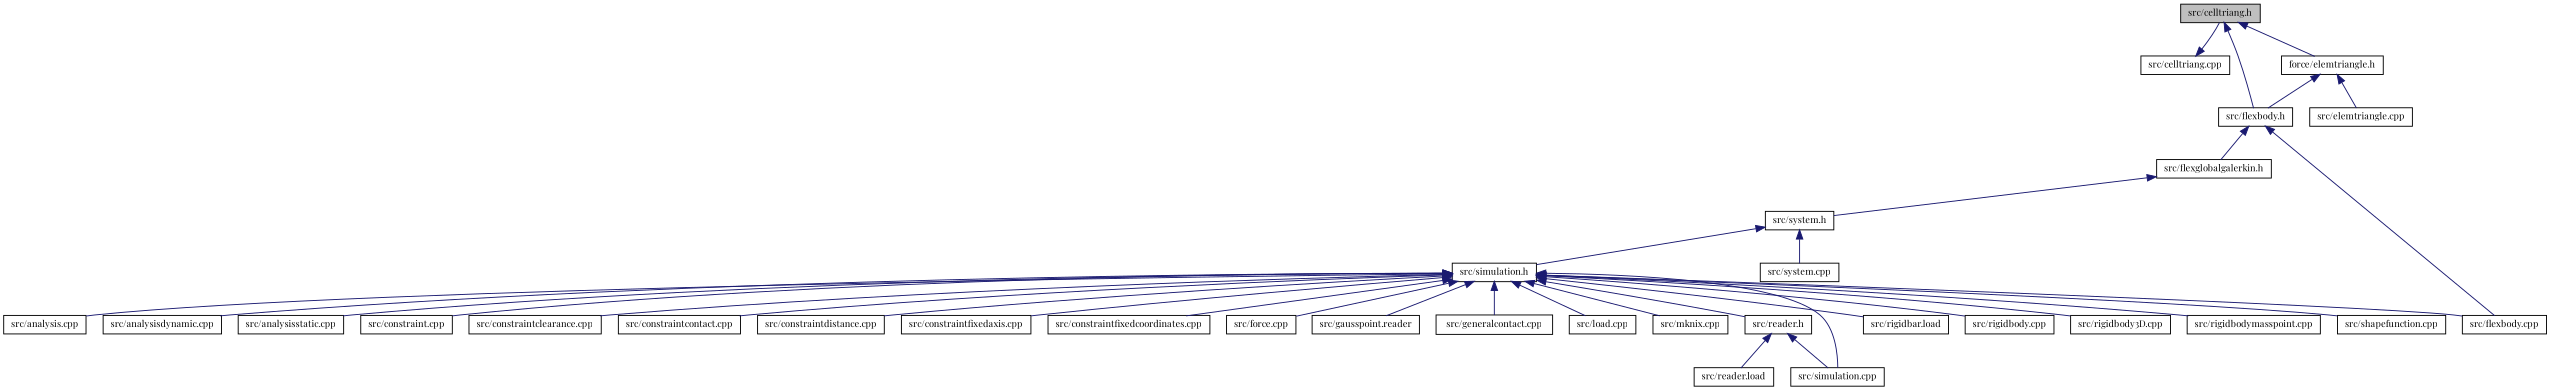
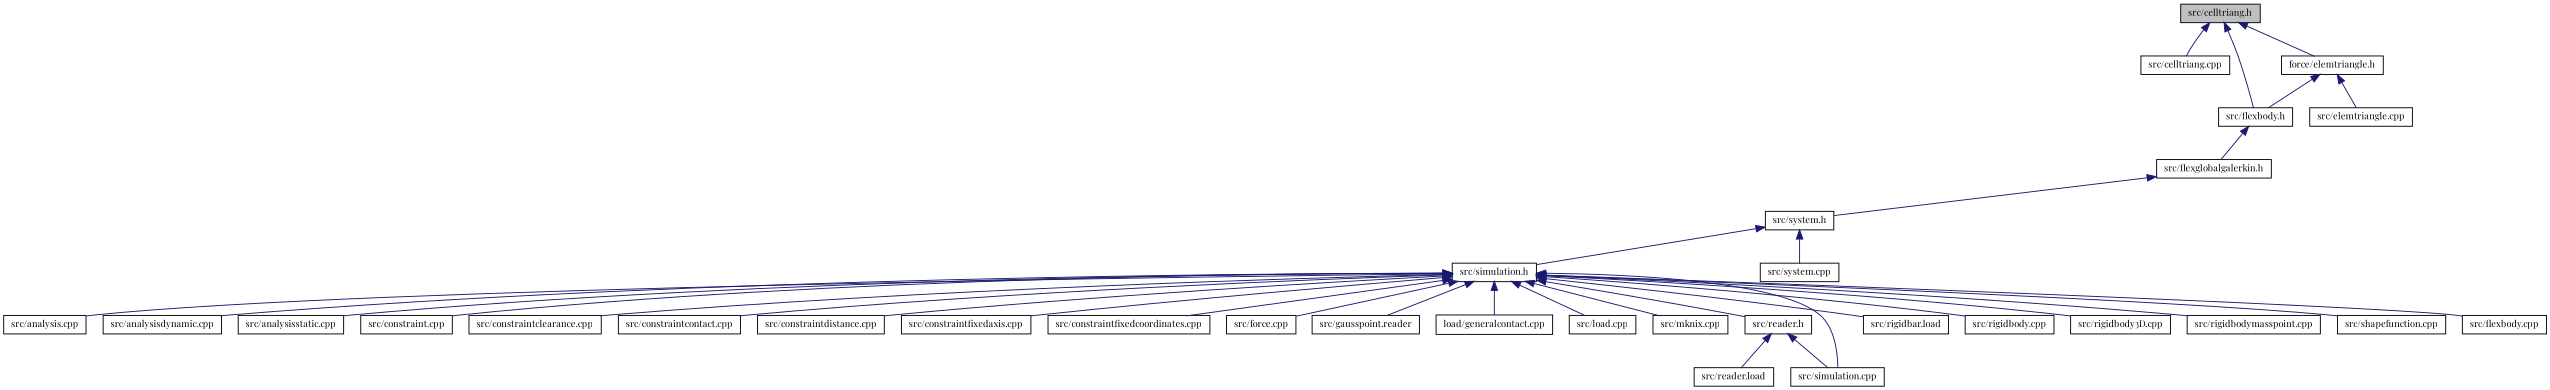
(2211, 36) -> (2194, 43)
(2384, 224) -> none
(1494, 325) -> (1494, 325)
